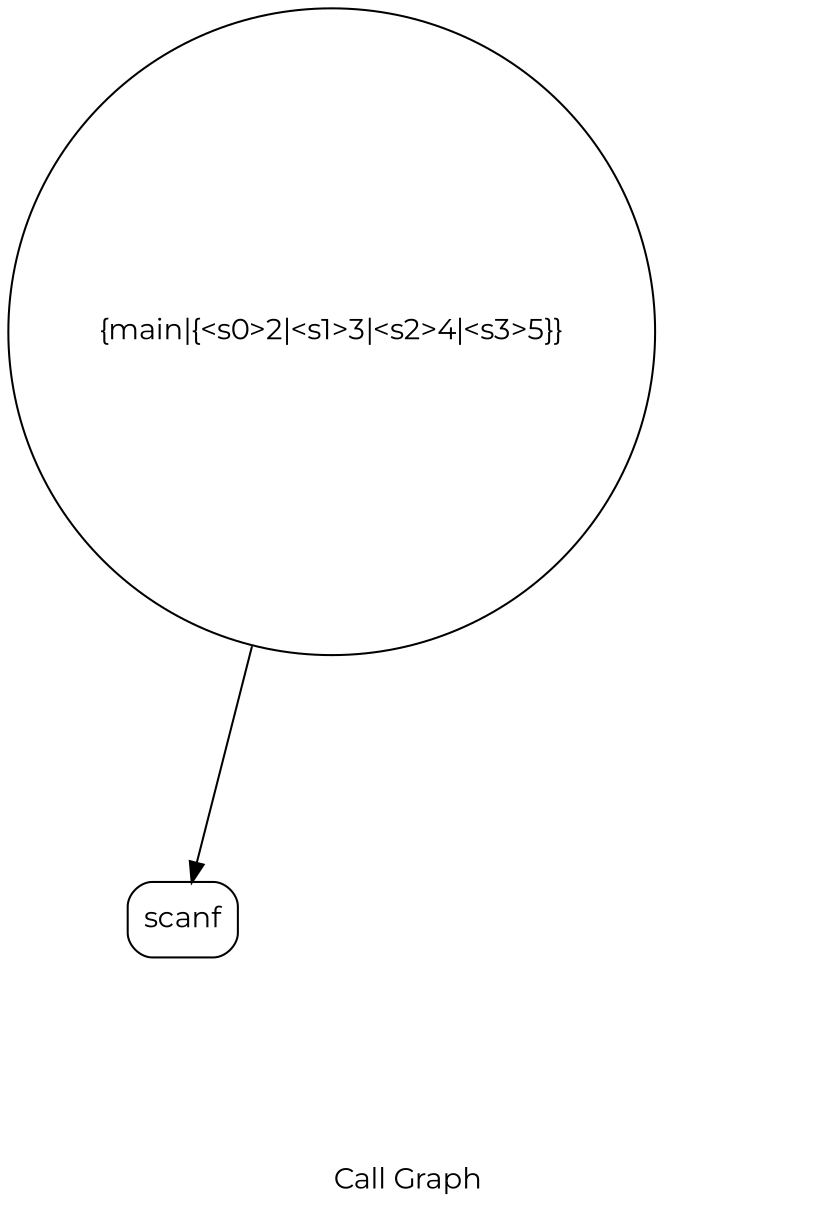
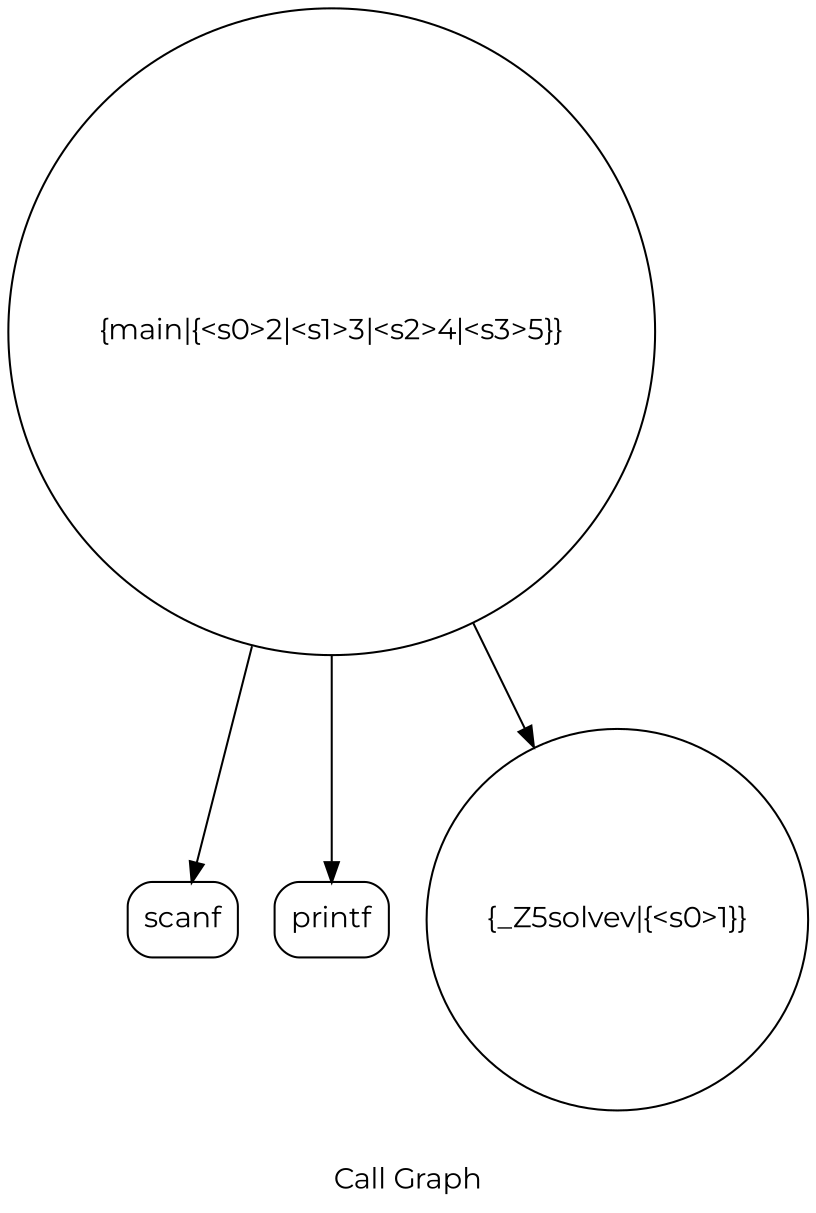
none -> (332, 920)
none -> (617, 920)
